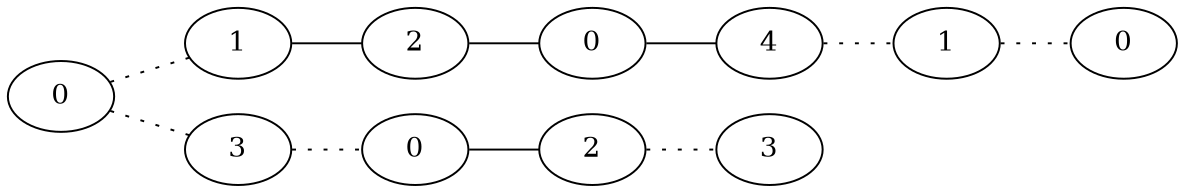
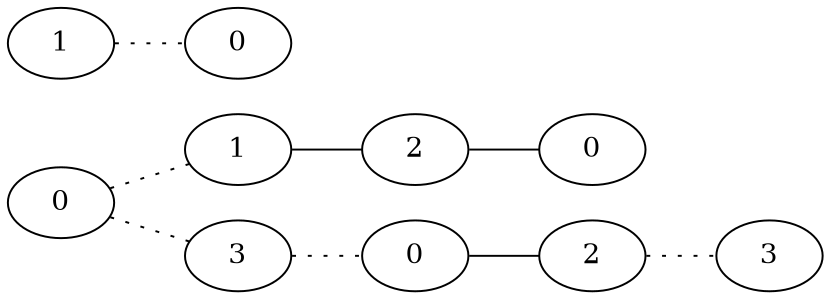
(770, 43) -> none
